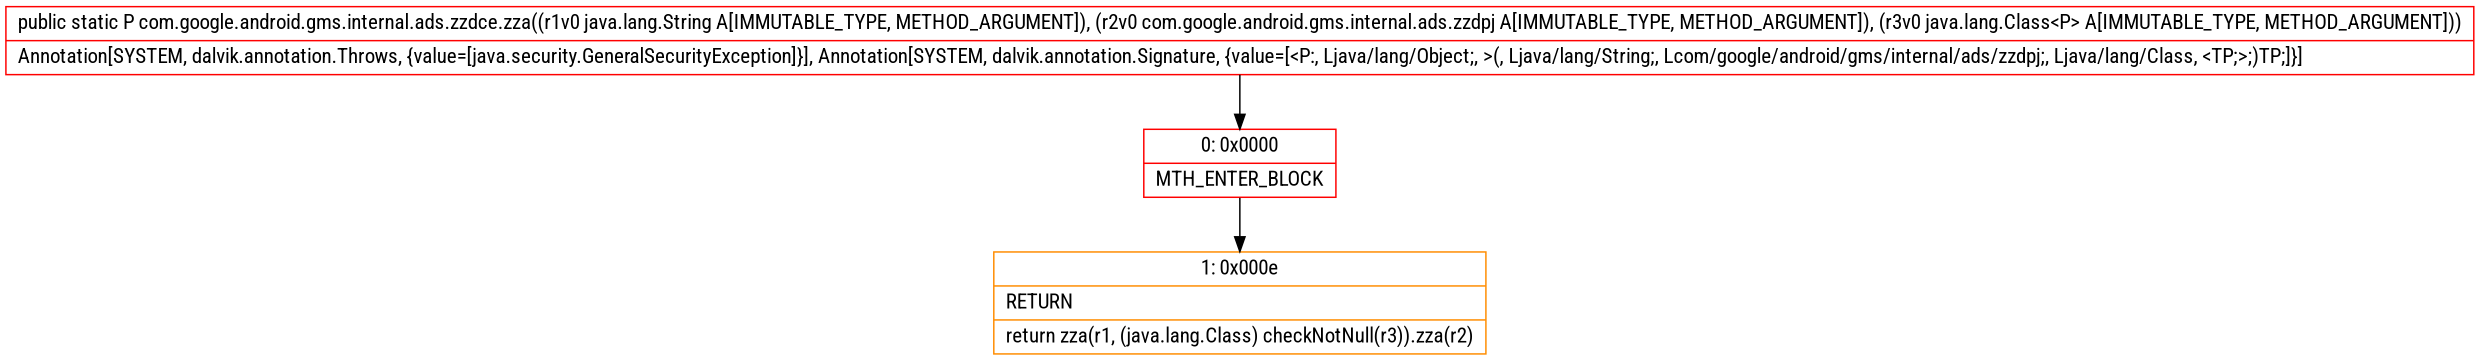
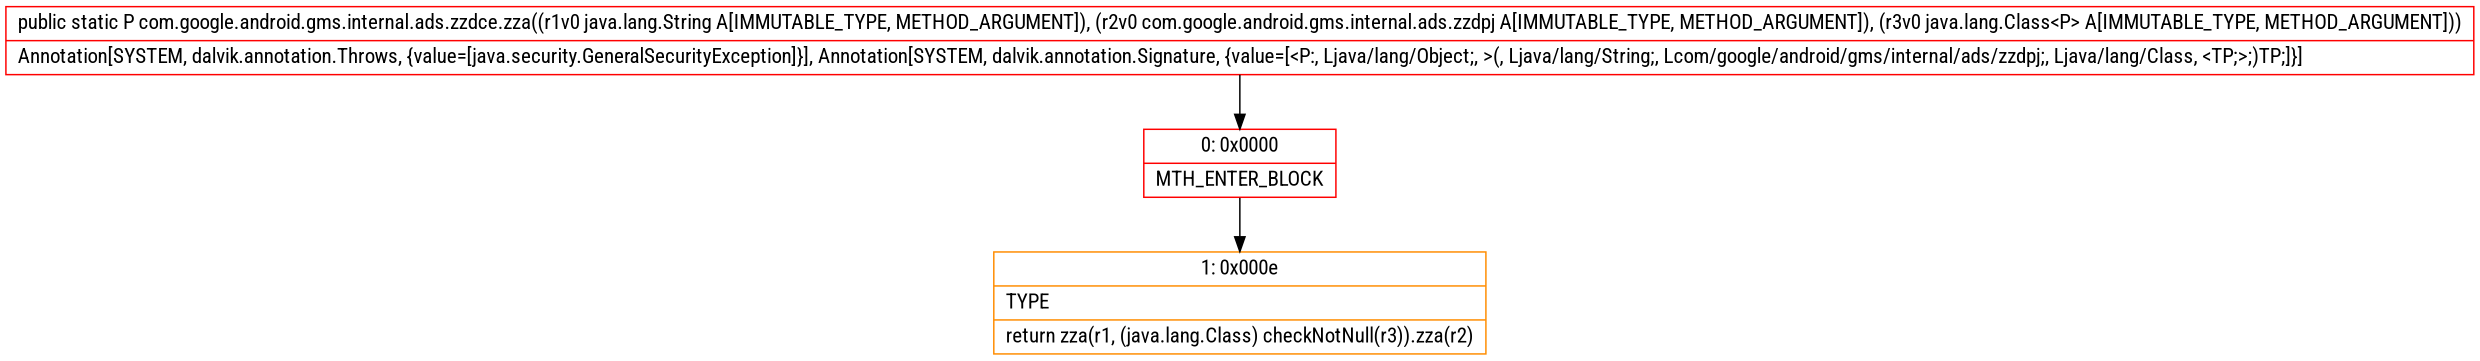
(1040, 302) -> (1028, 302)
